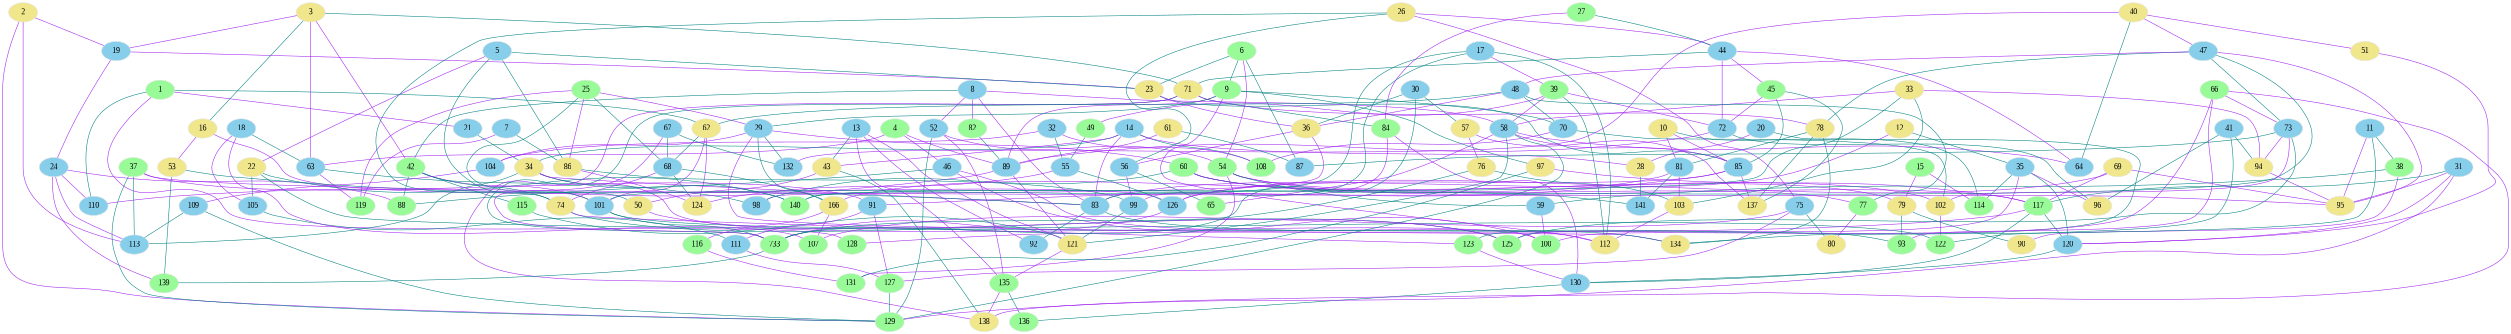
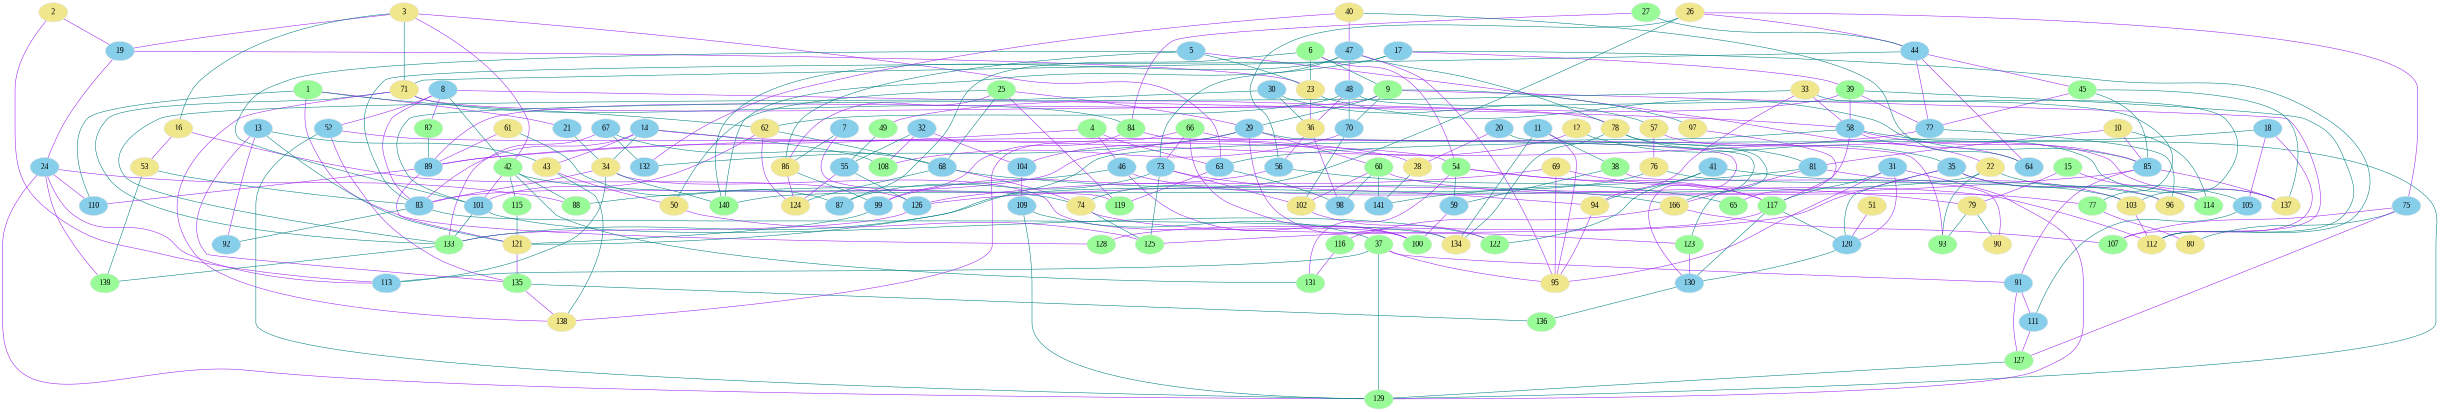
(2249, 32) -> none
(980, 204) -> (320, 175)
(164, 225) -> (1201, 224)
(775, 245) -> (449, 245)
(1198, 250) -> (855, 267)
(118, 293) -> (585, 388)
